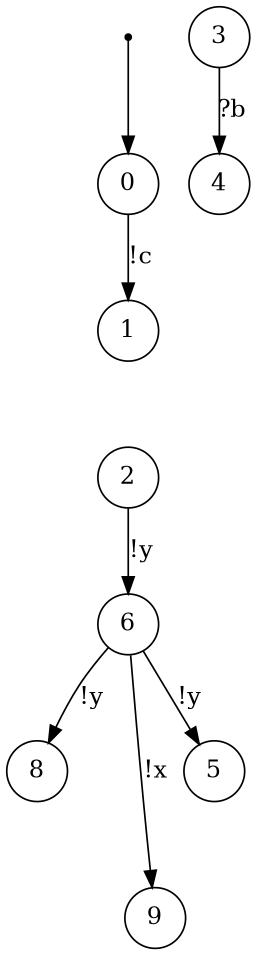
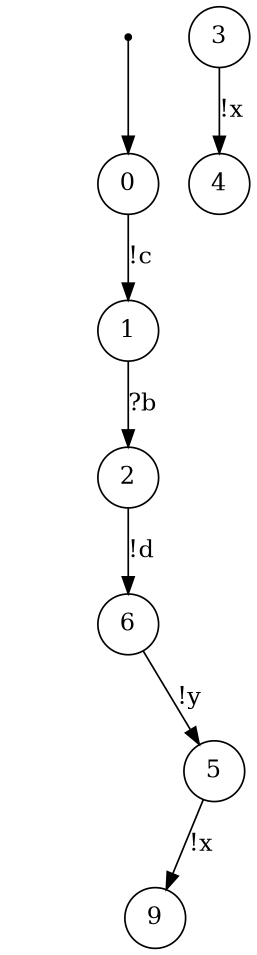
(232, 111) -> (232, 111)
none -> (128, 396)
(142, 551) -> (142, 551)
(140, 763) -> (188, 837)
(37, 771) -> none
